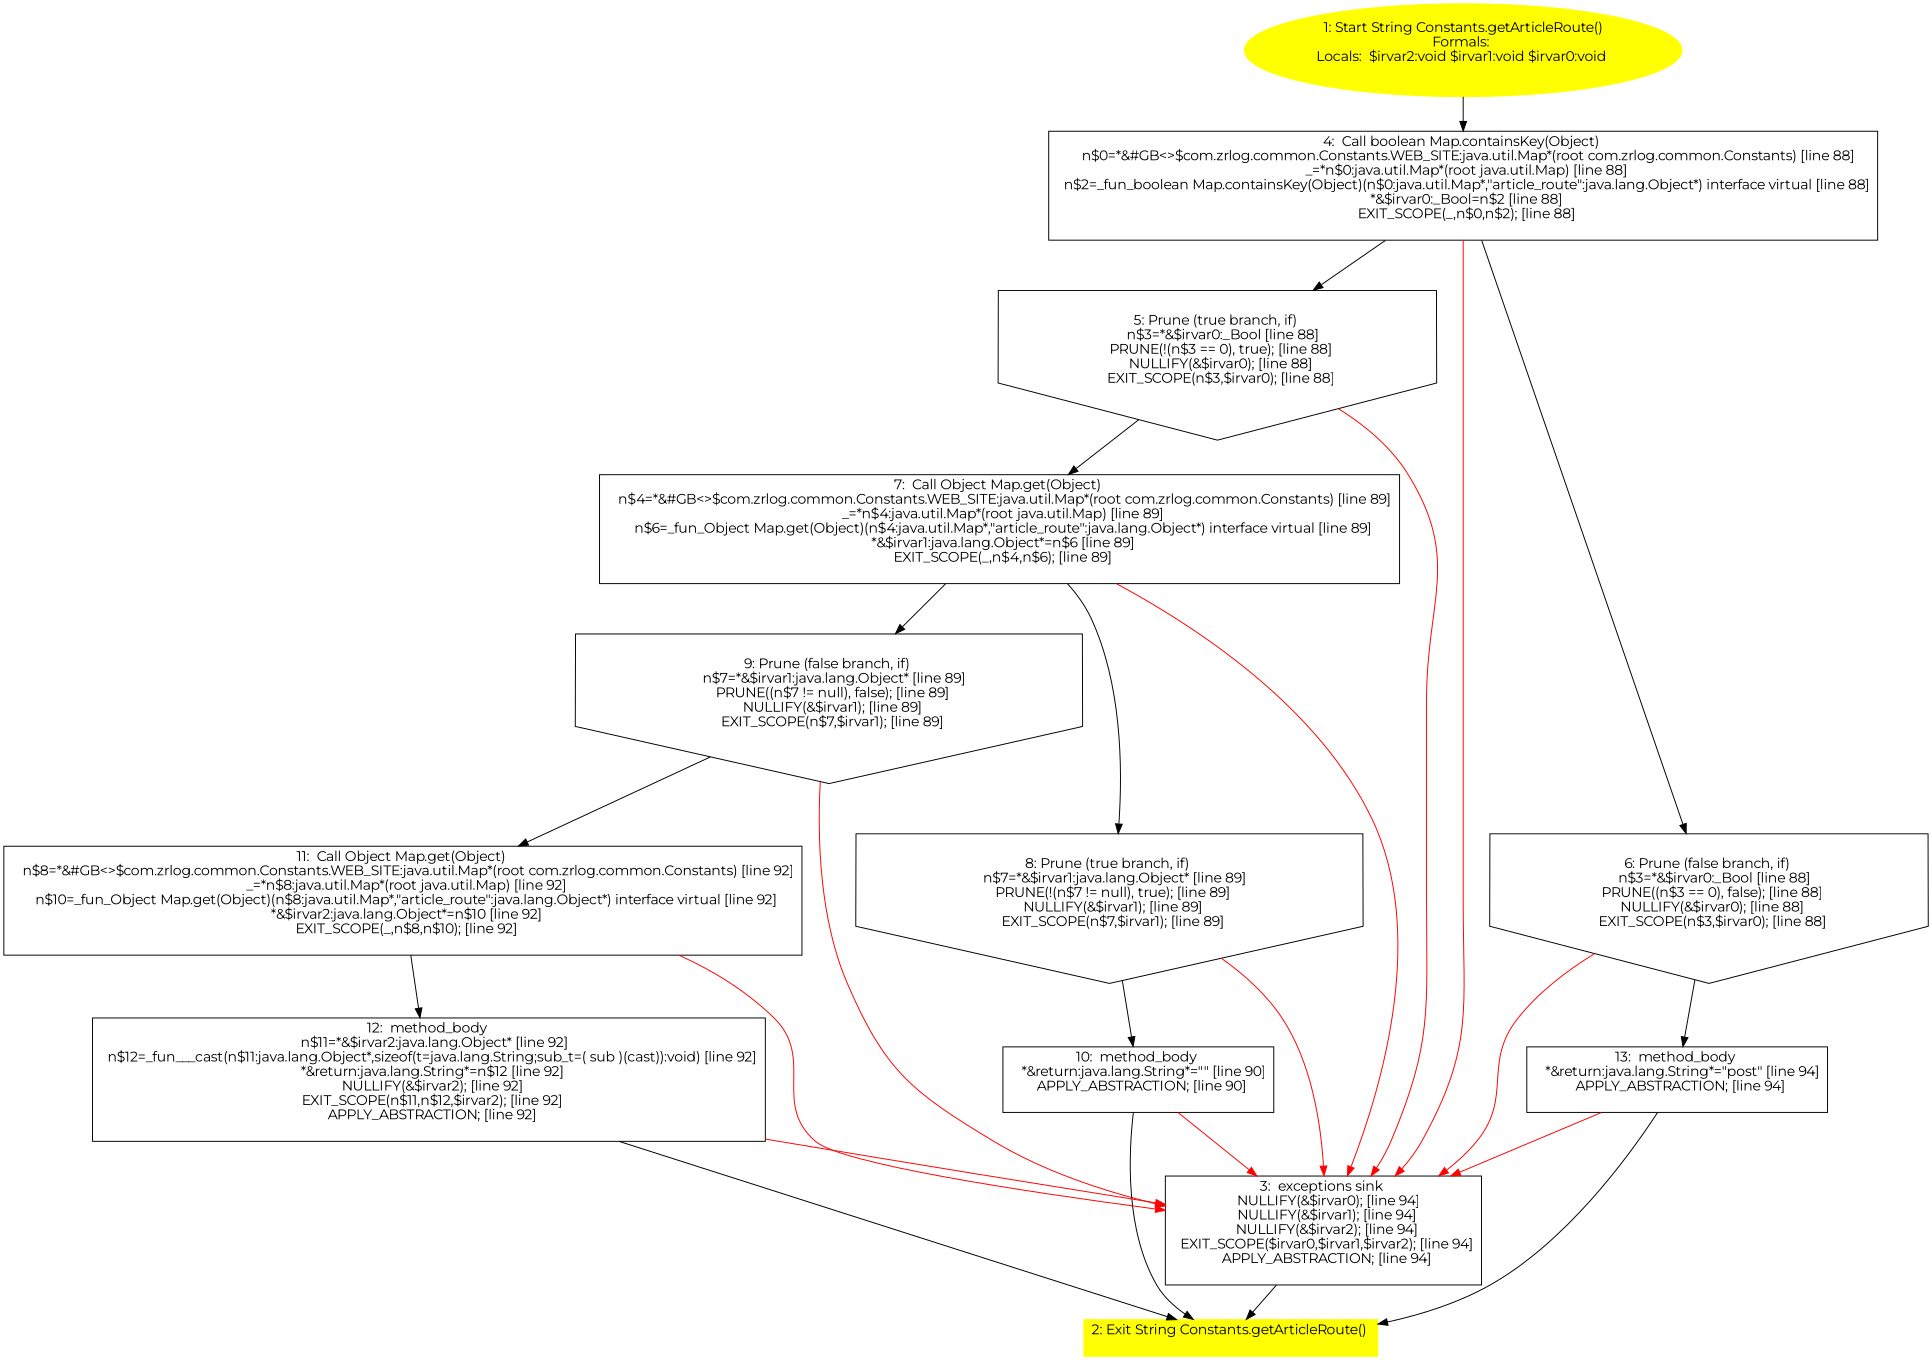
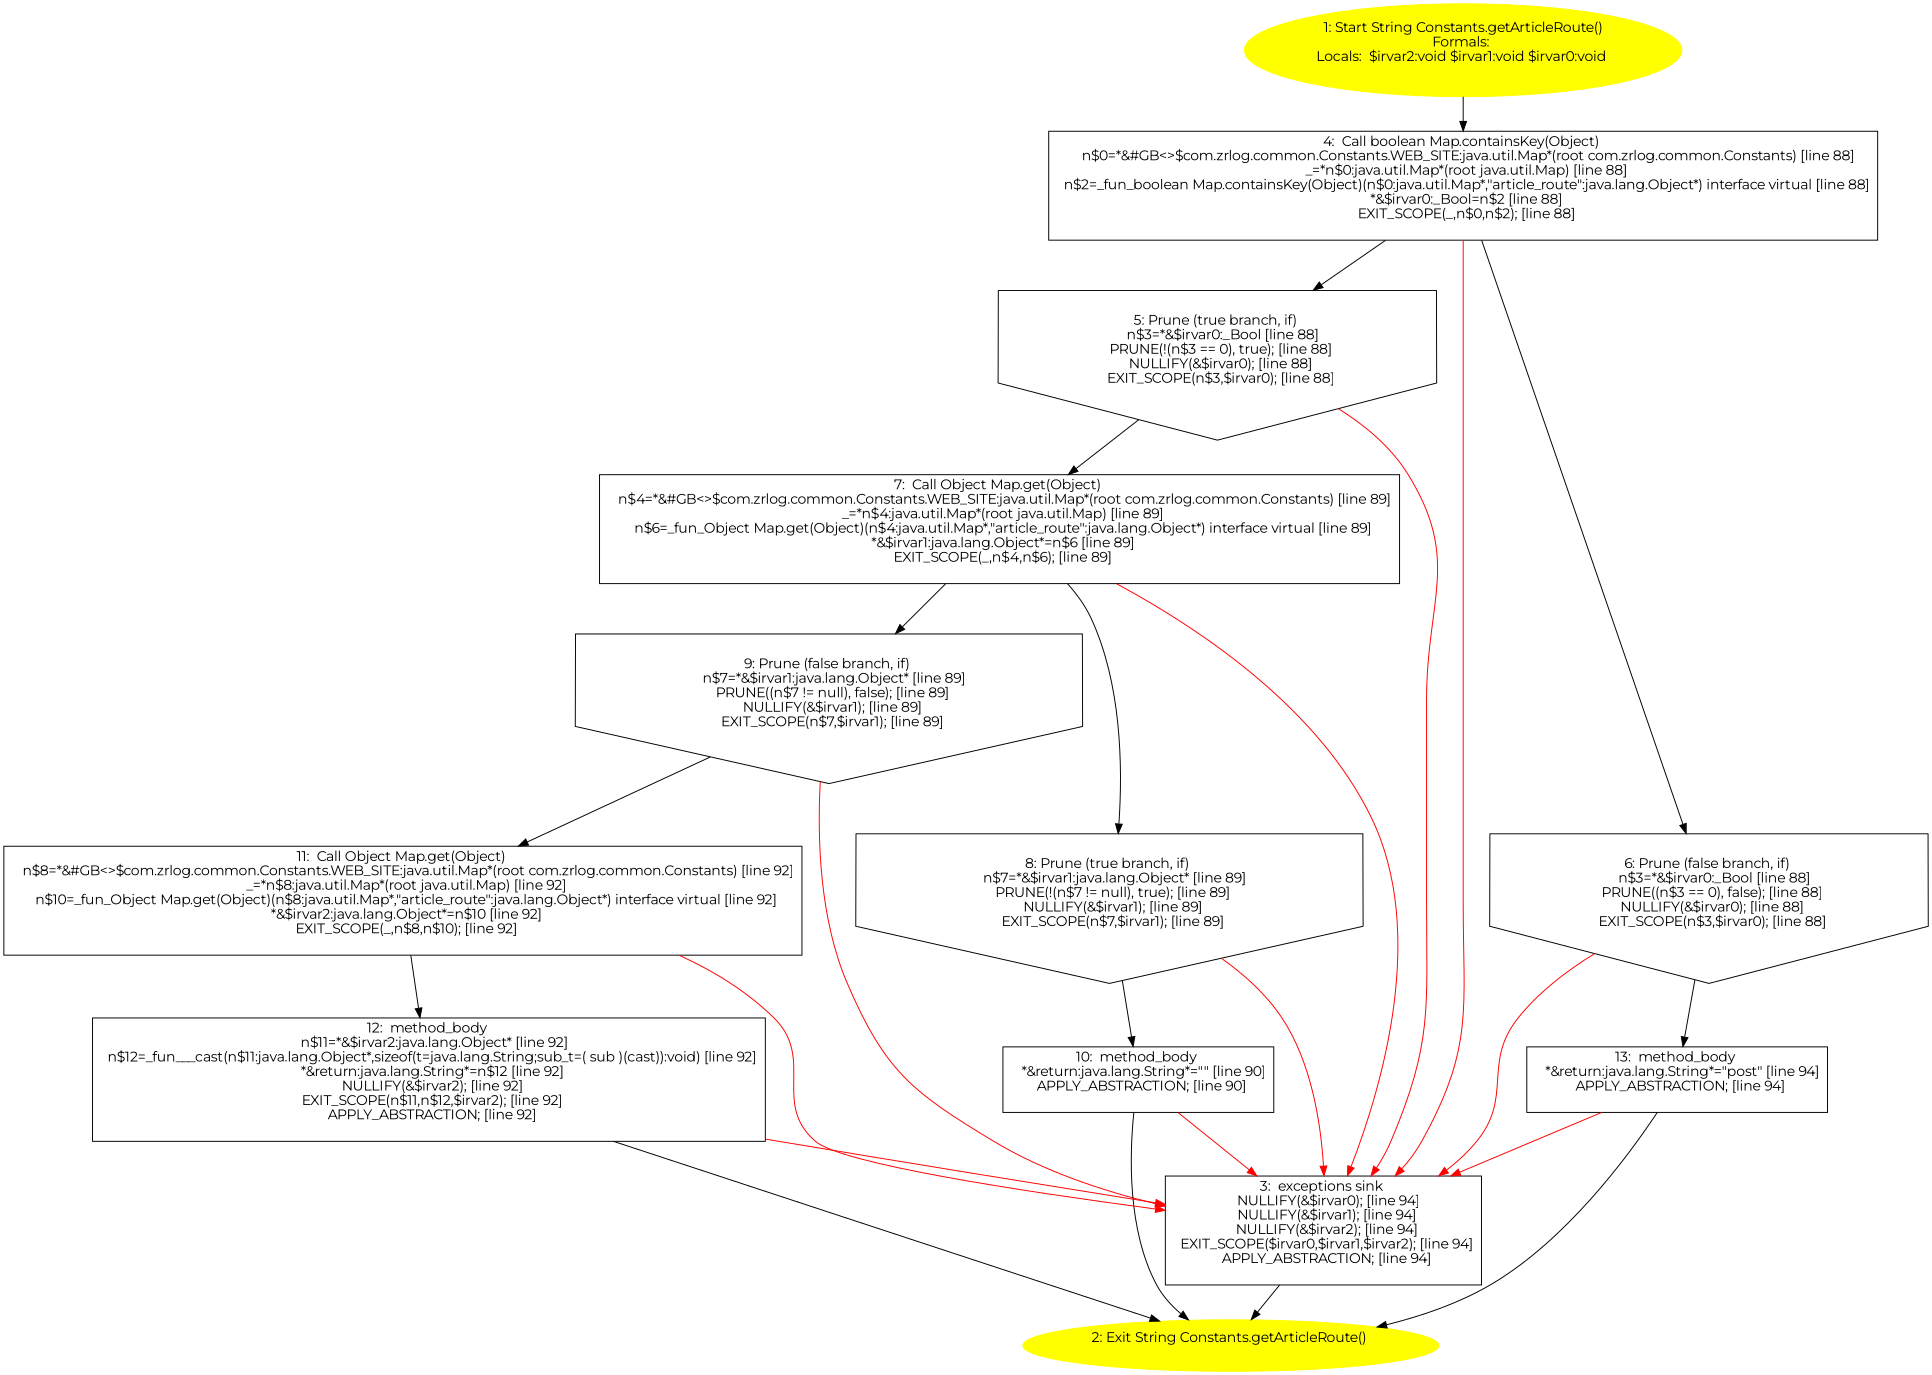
(1231, 1338) -> (1231, 1346)
